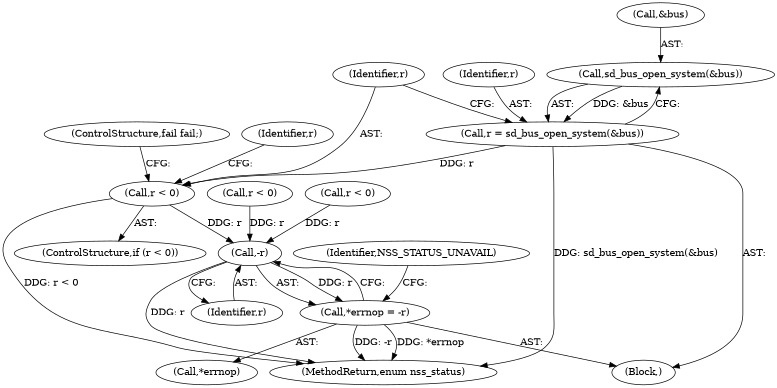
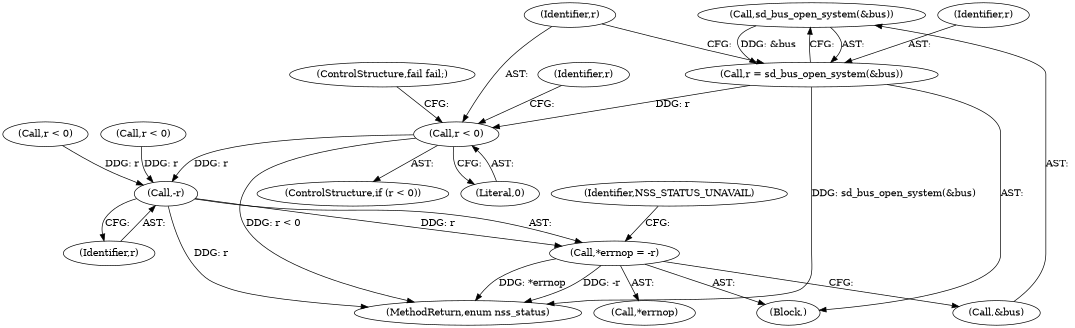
none -> (500, 194)
(330, 268) -> (801, 282)
